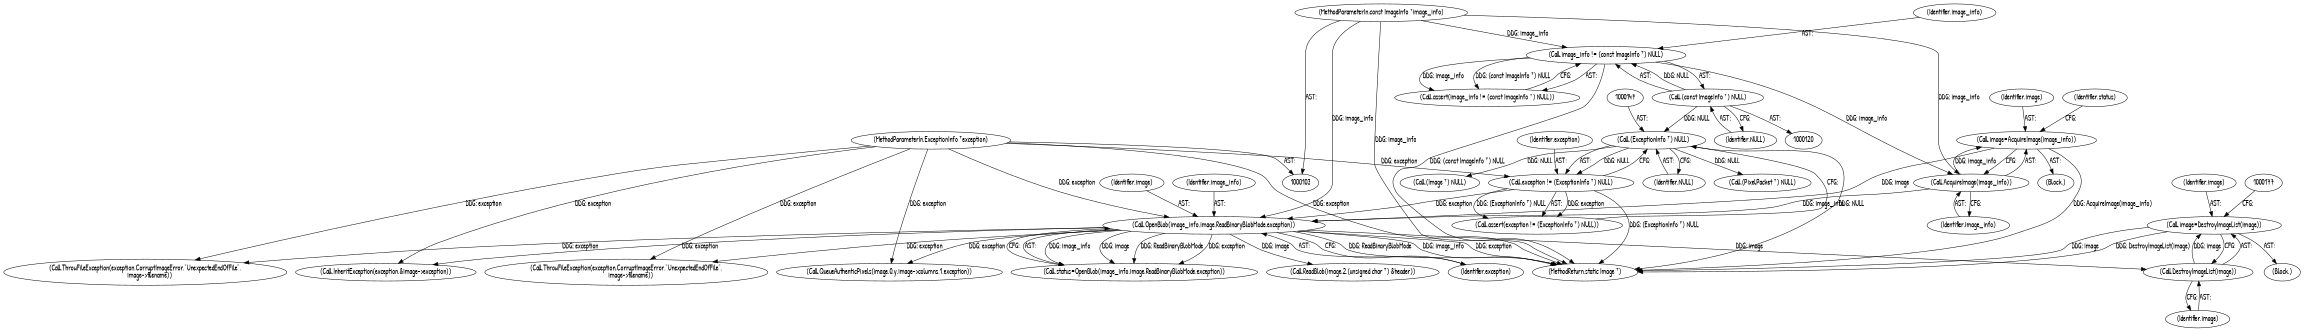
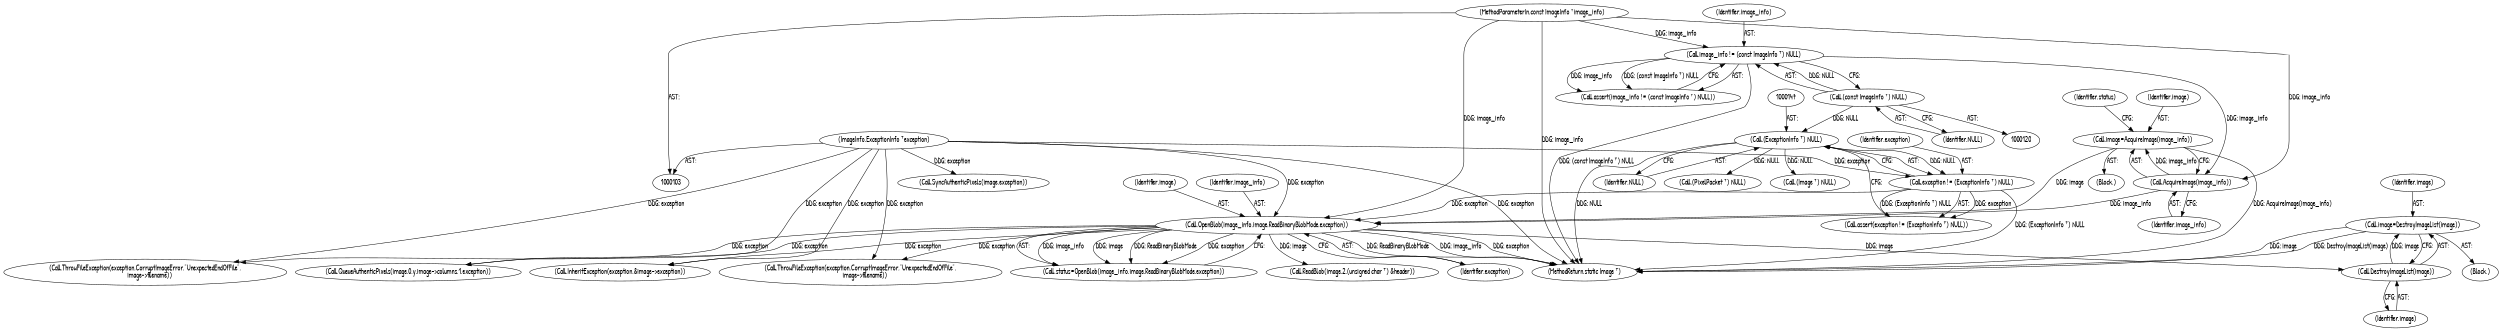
(1706, 77) -> (1855, 77)
(931, 140) -> (884, 140)
none -> (973, 183)
(2264, 183) -> none
